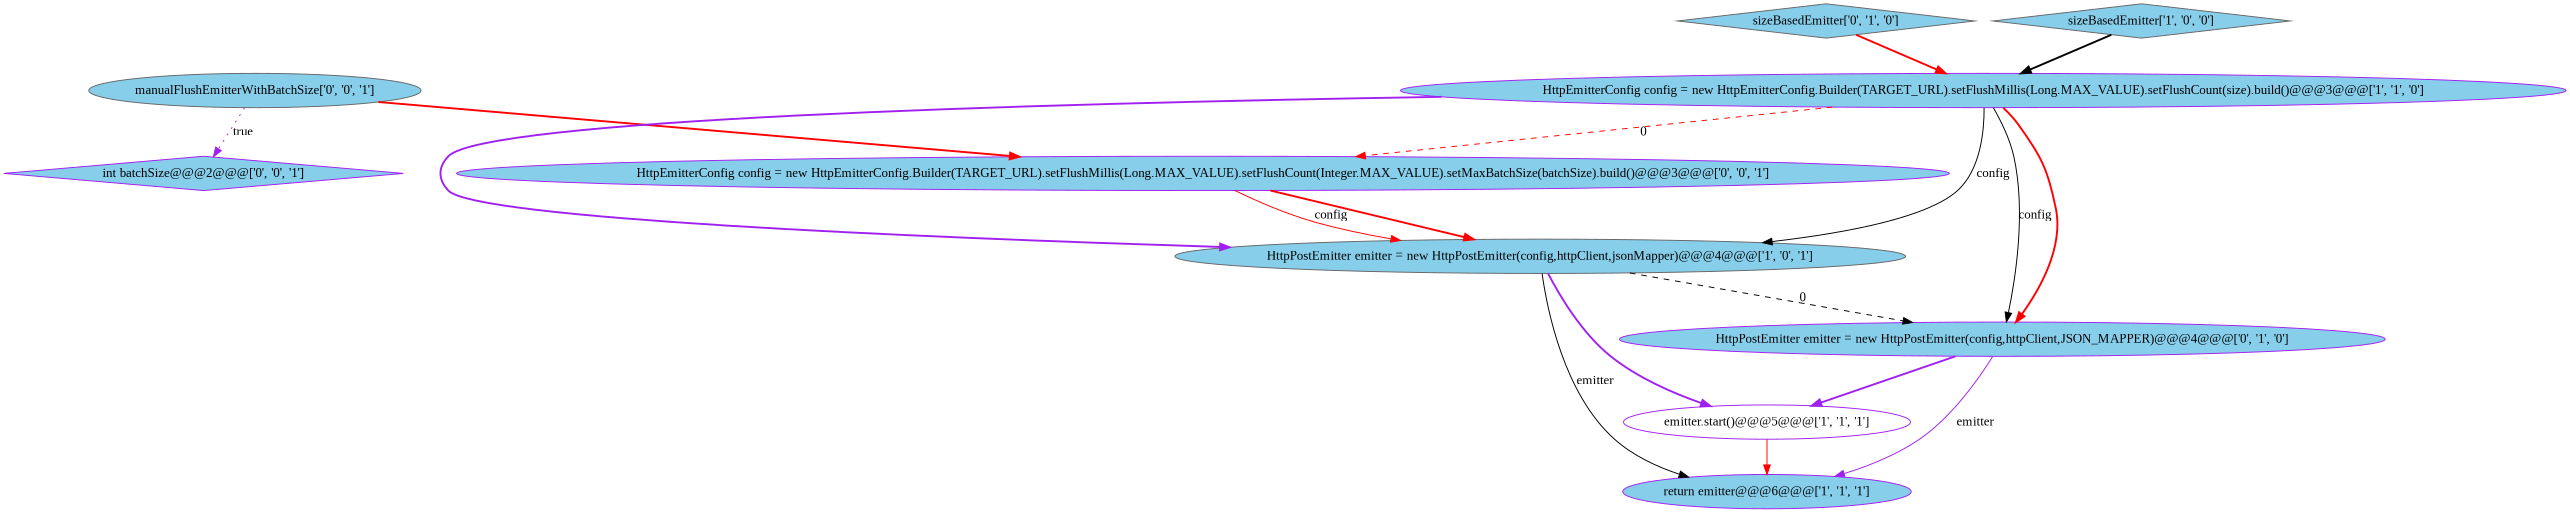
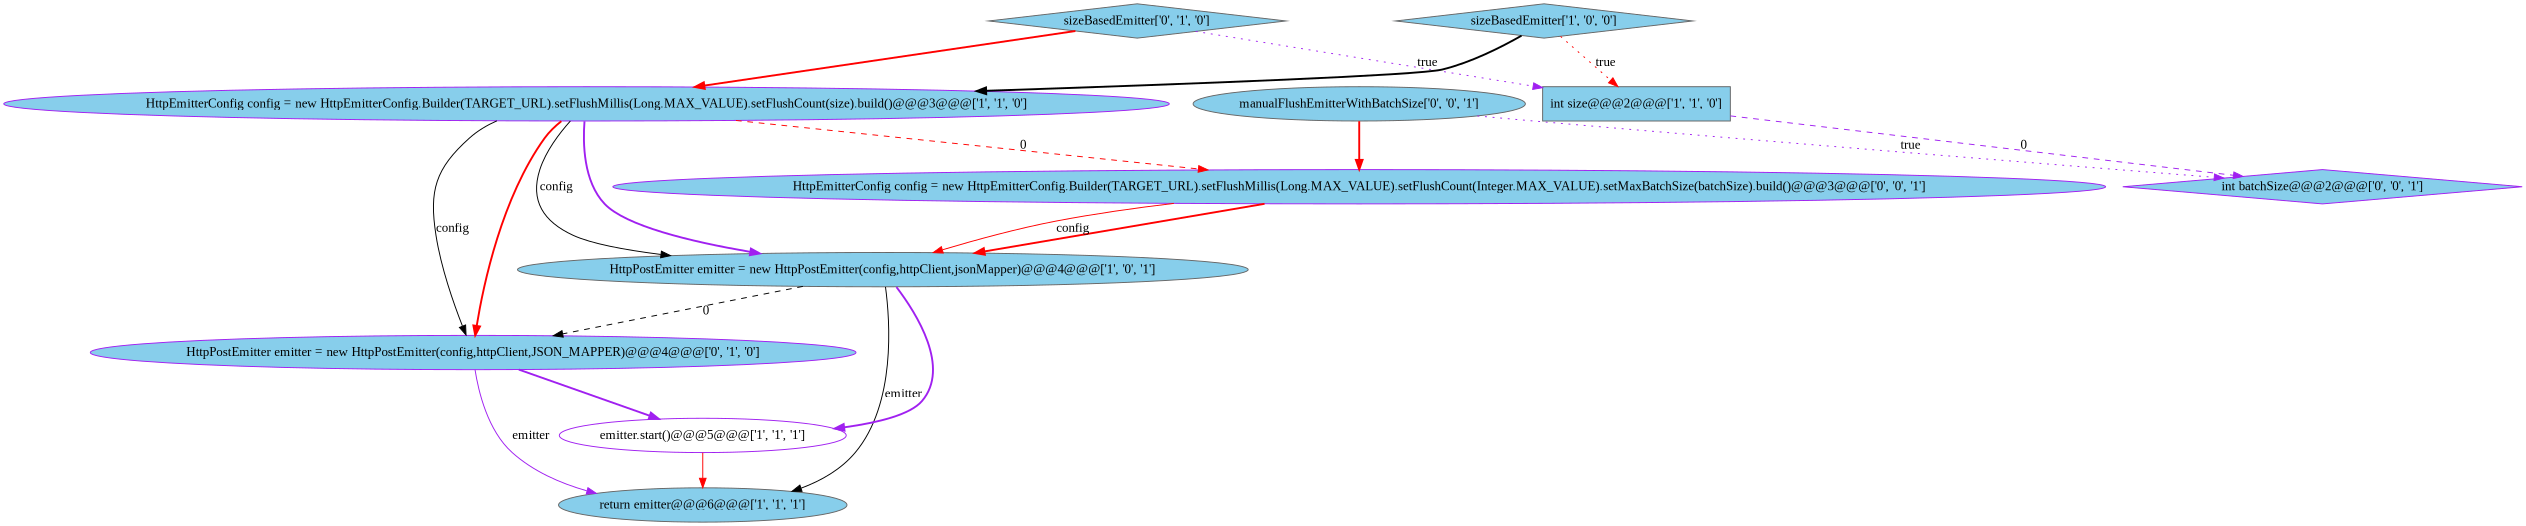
none -> (1636, 104)
(1767, 492) -> (703, 505)
